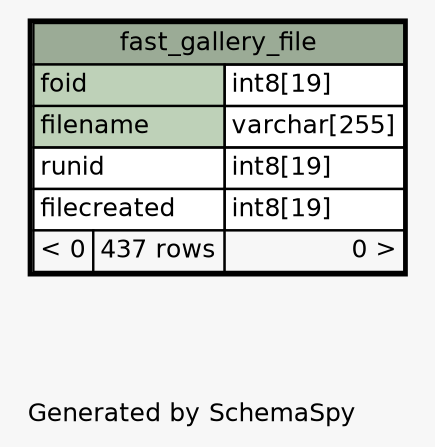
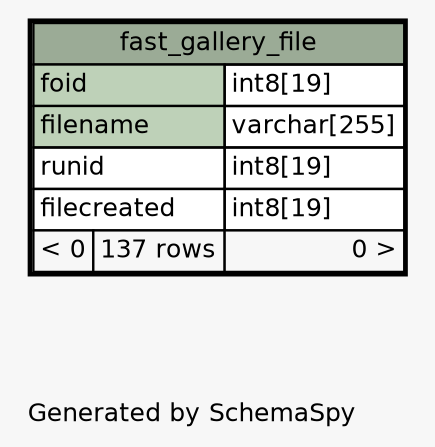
(159, 250) -> (159, 250)
